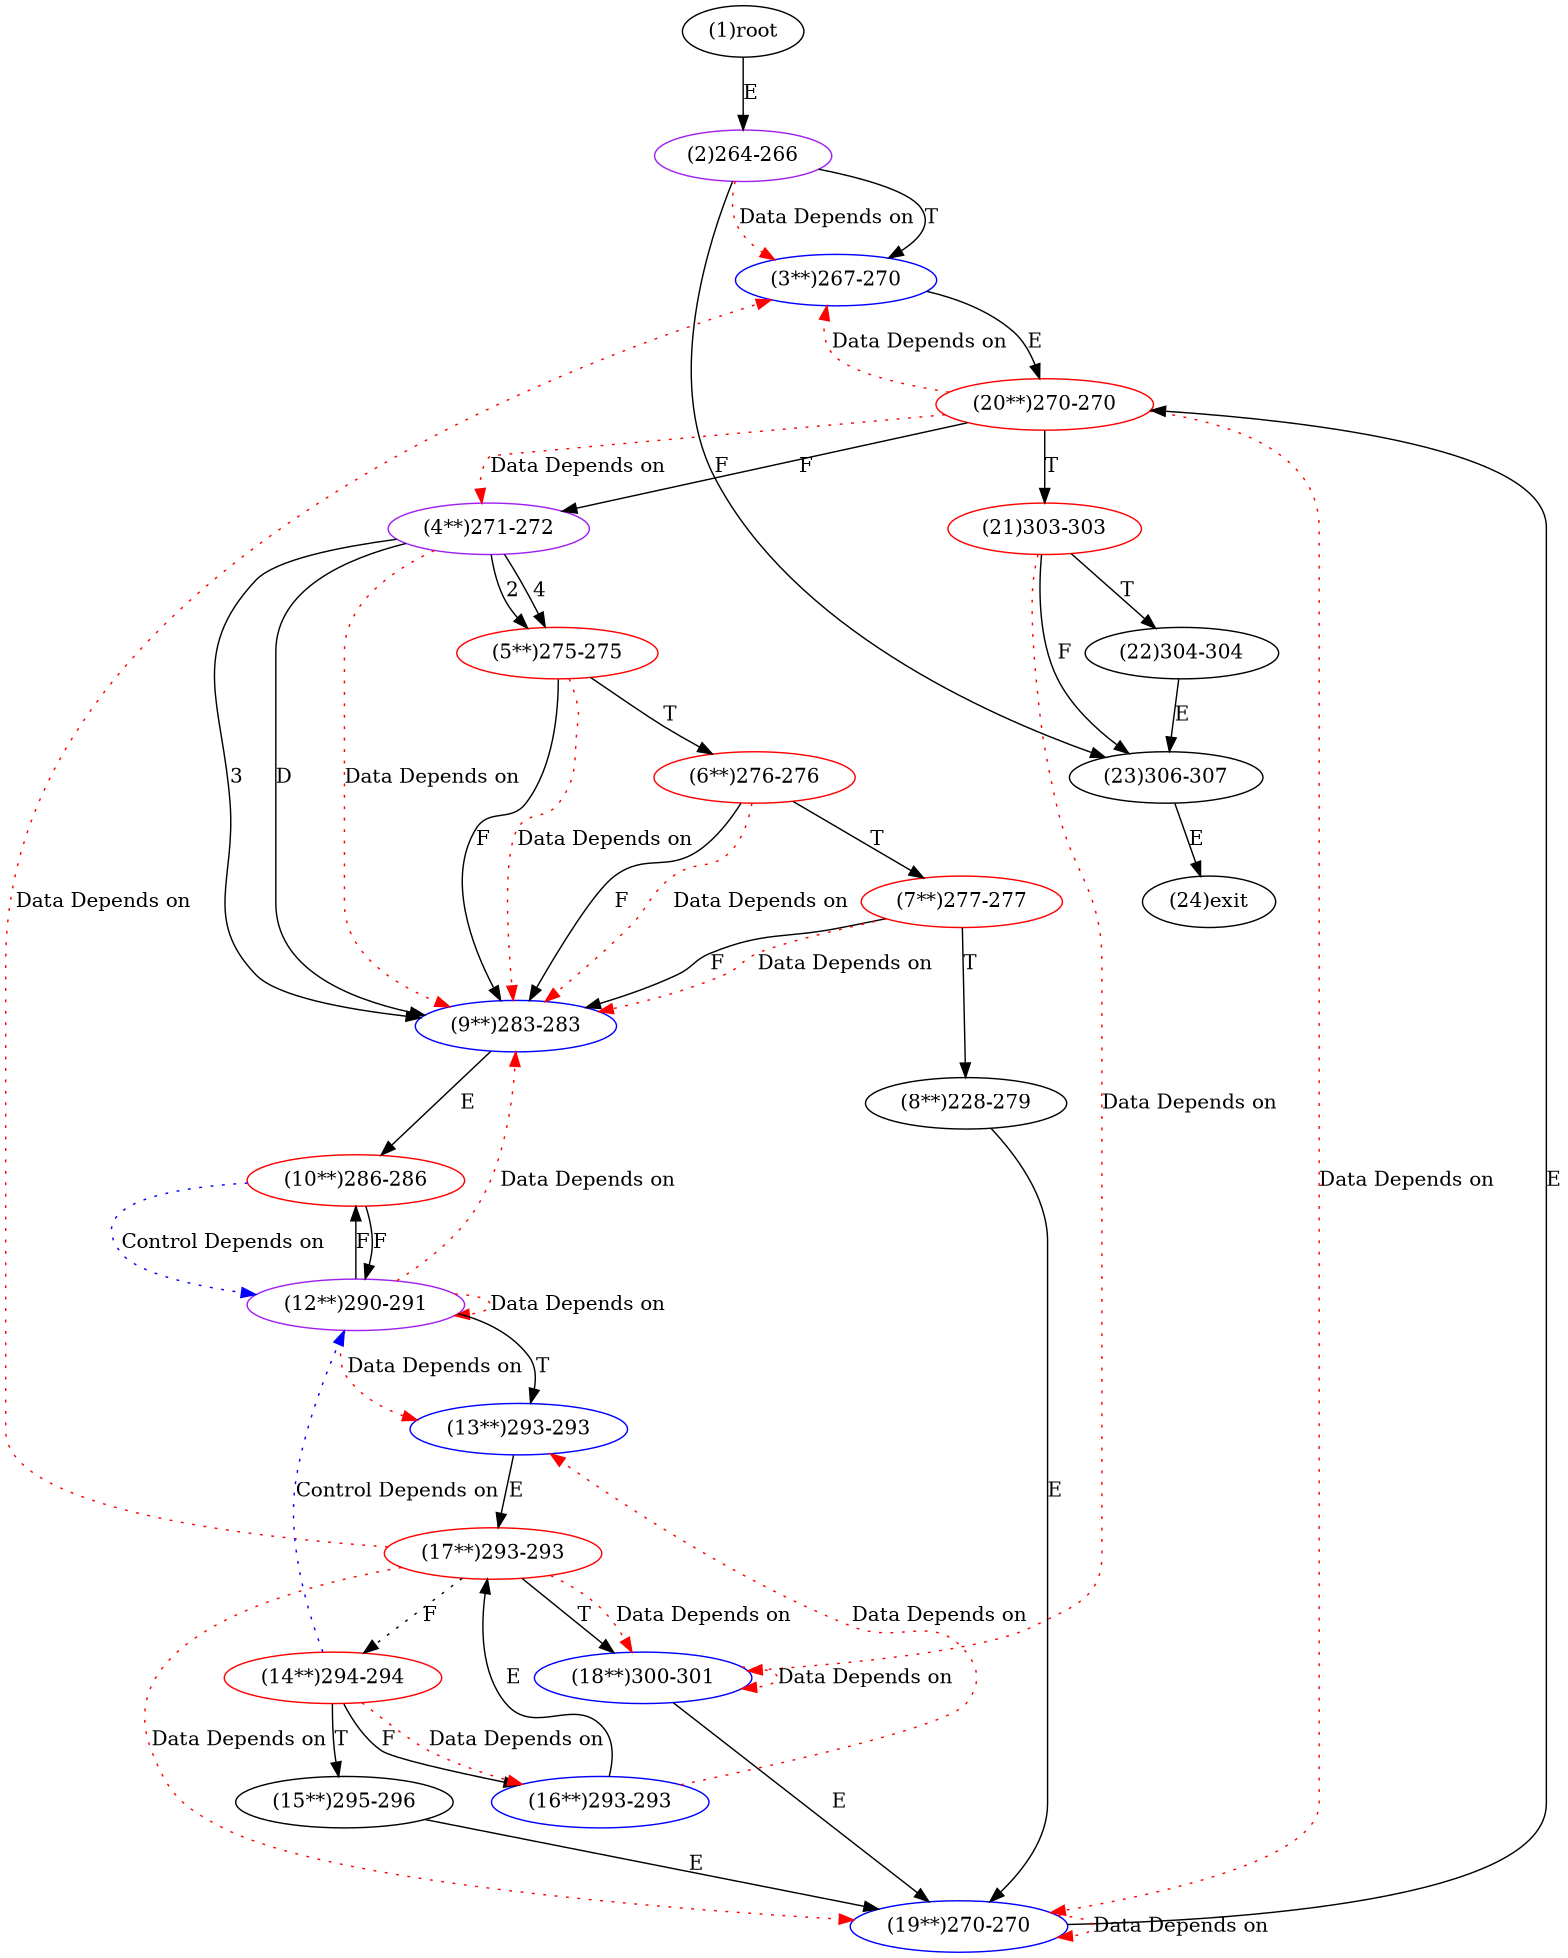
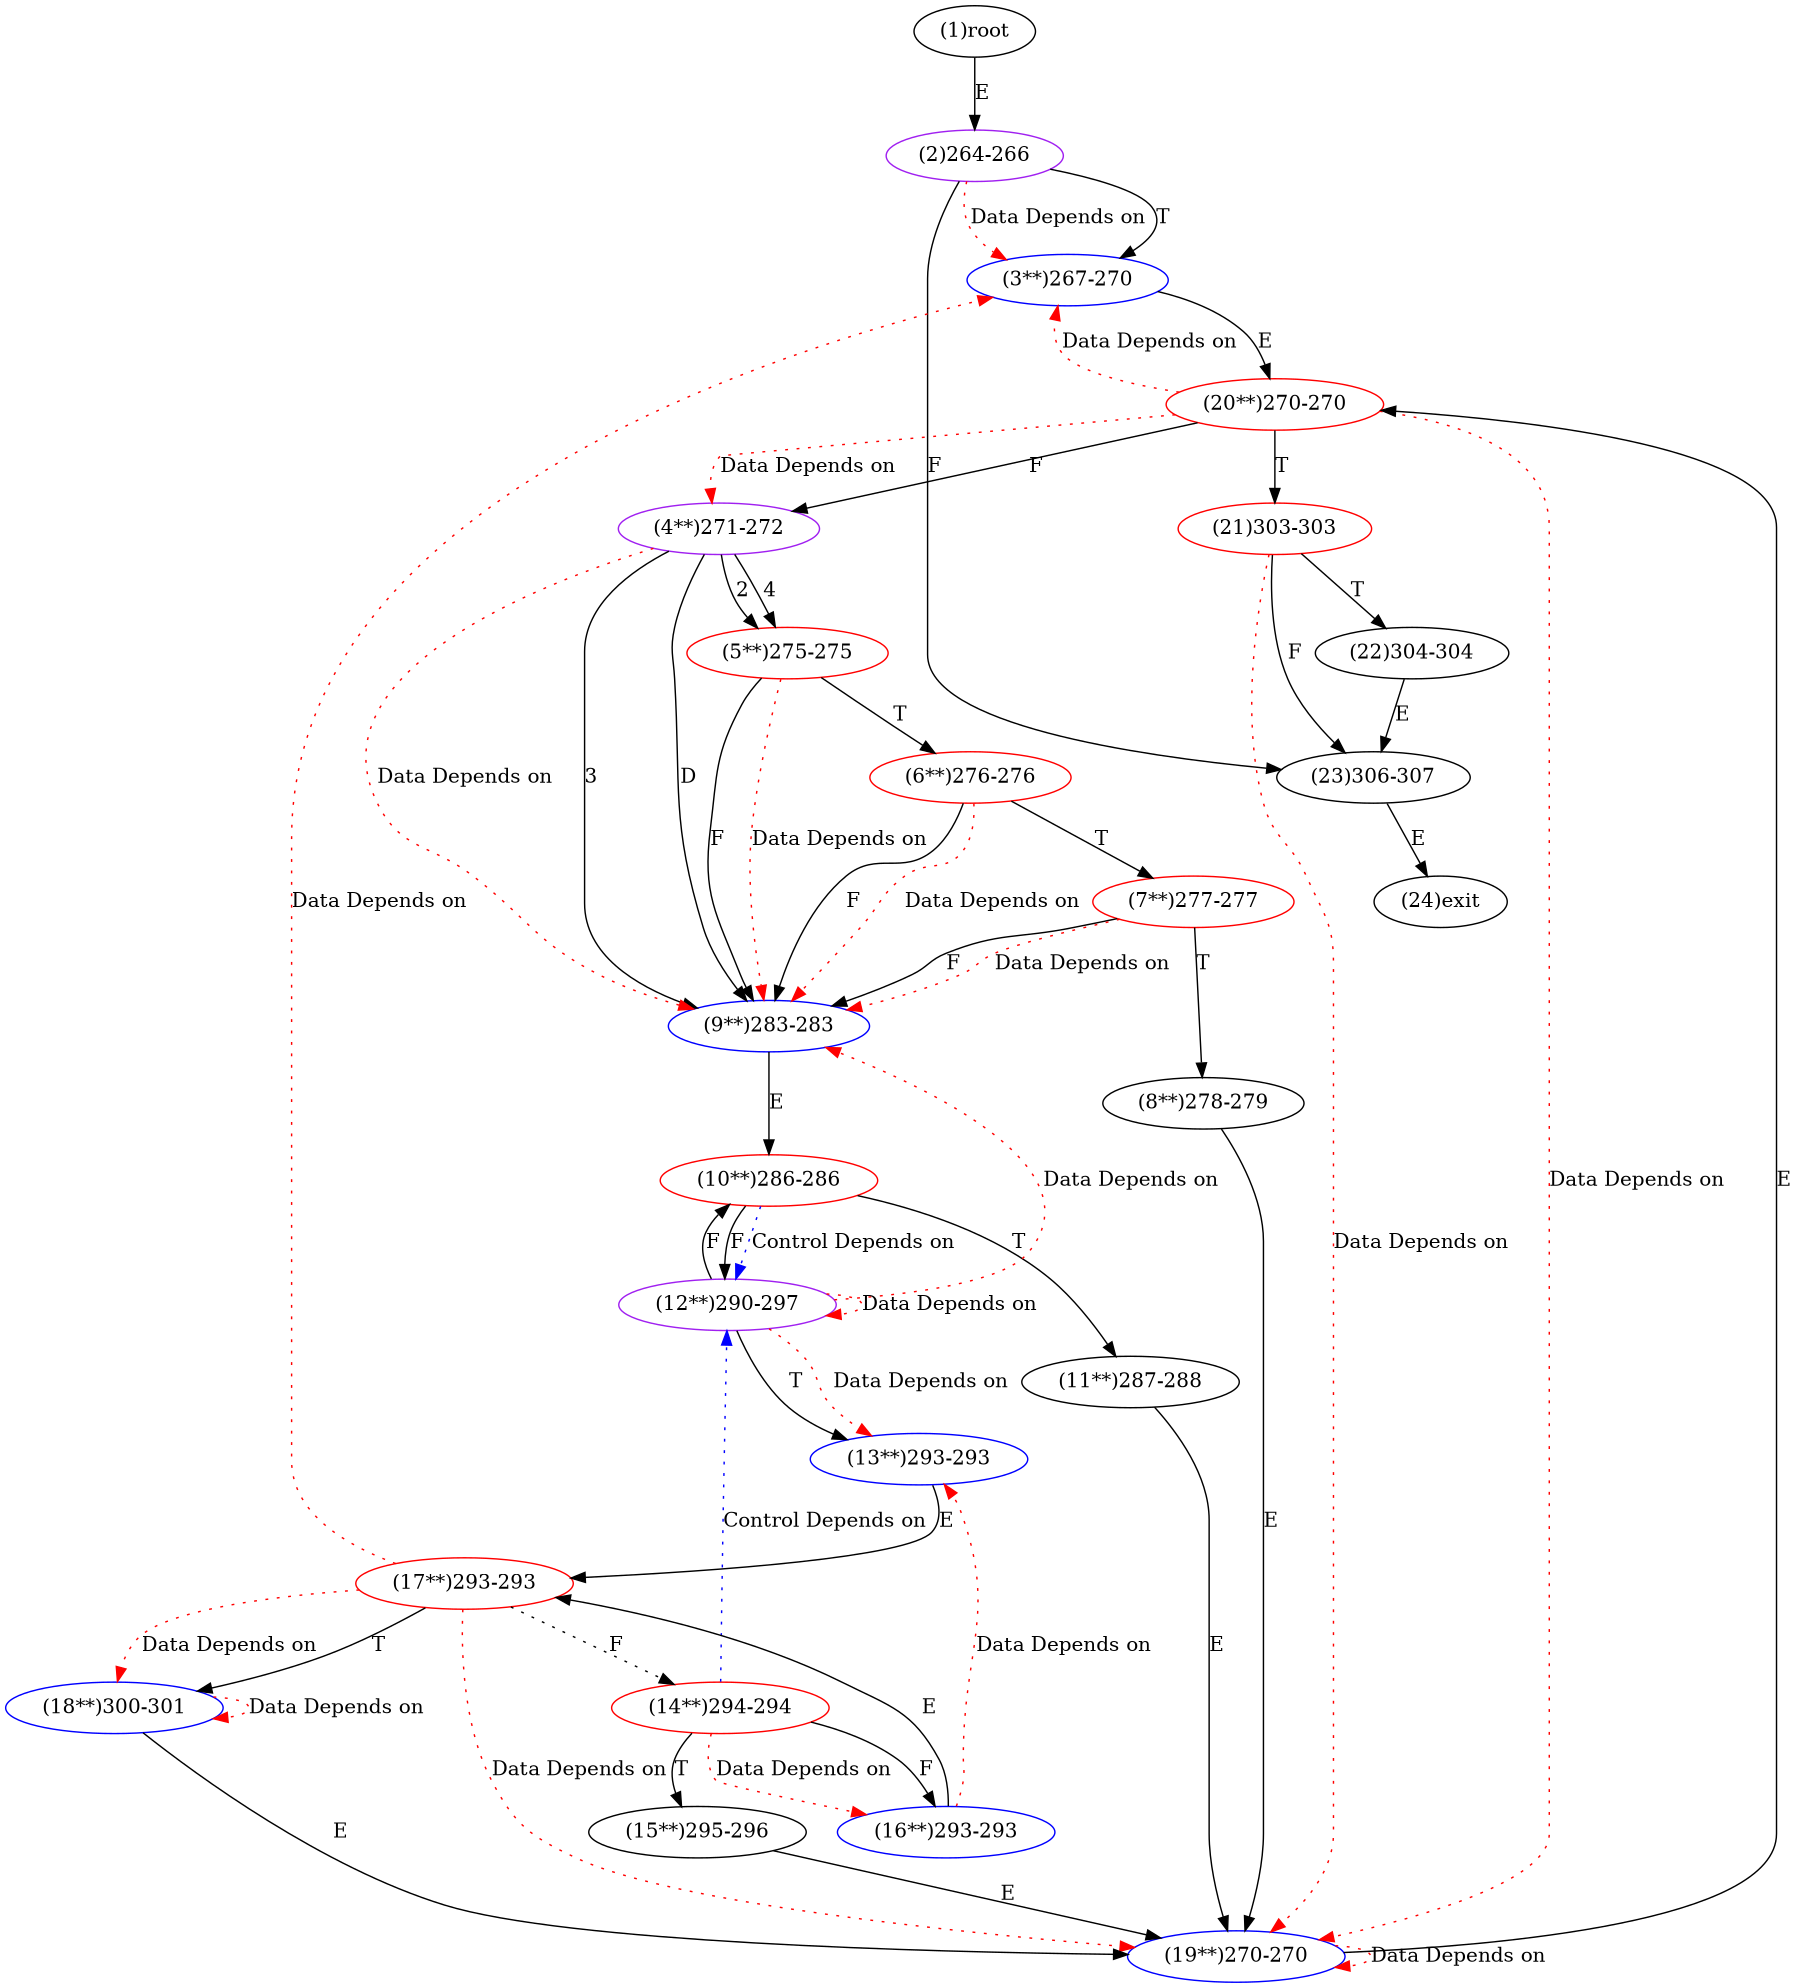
(966, 1103) -> (1203, 1103)
(1102, 1241) -> (1333, 1237)
(356, 1305) -> (728, 1305)
none -> (1131, 1382)
